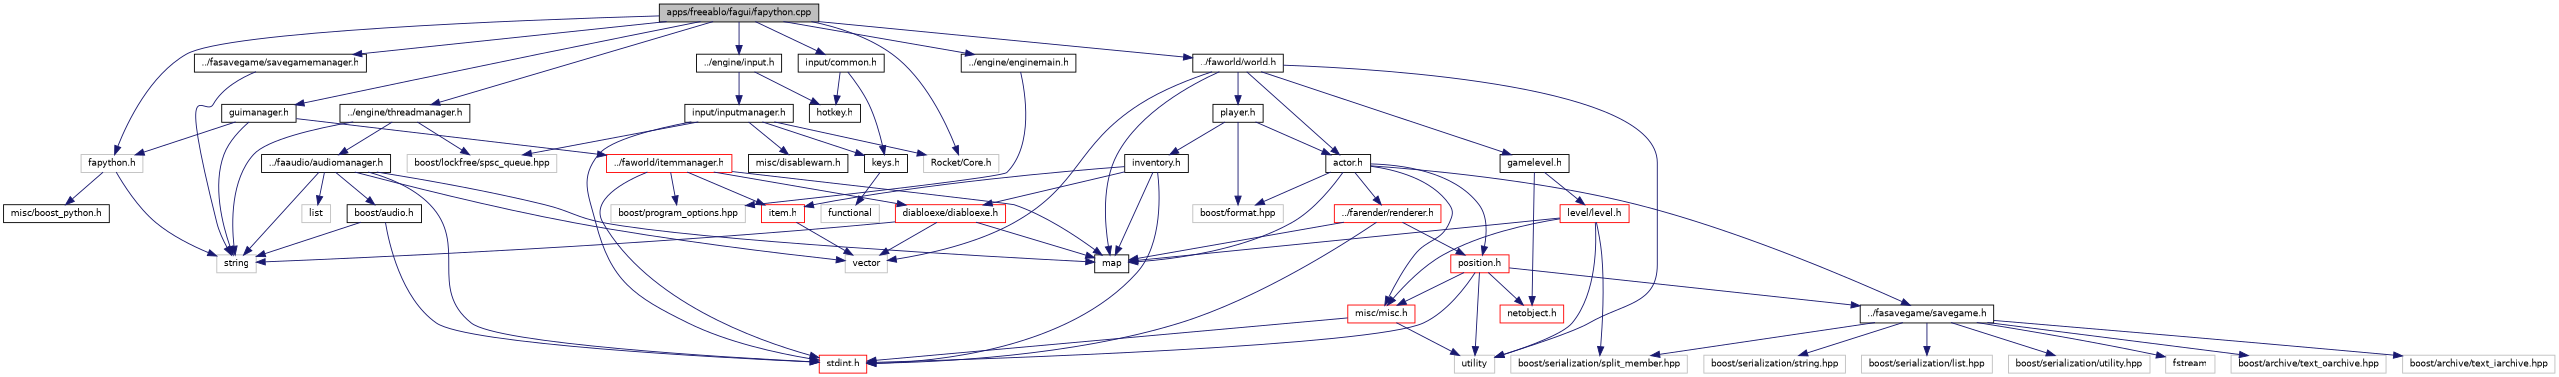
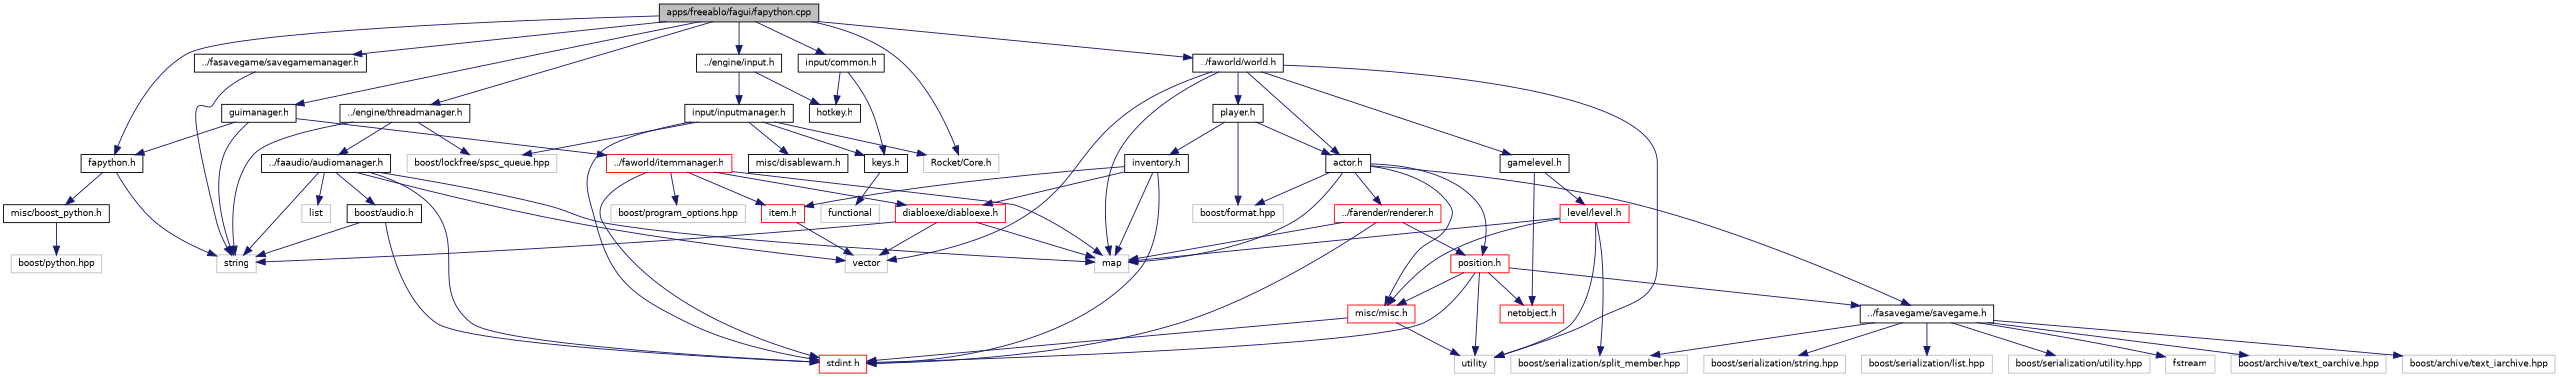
(1019, 63) -> none
(112, 163) -> (112, 163)
none -> (56, 264)
(1112, 264) -> (1112, 264)
